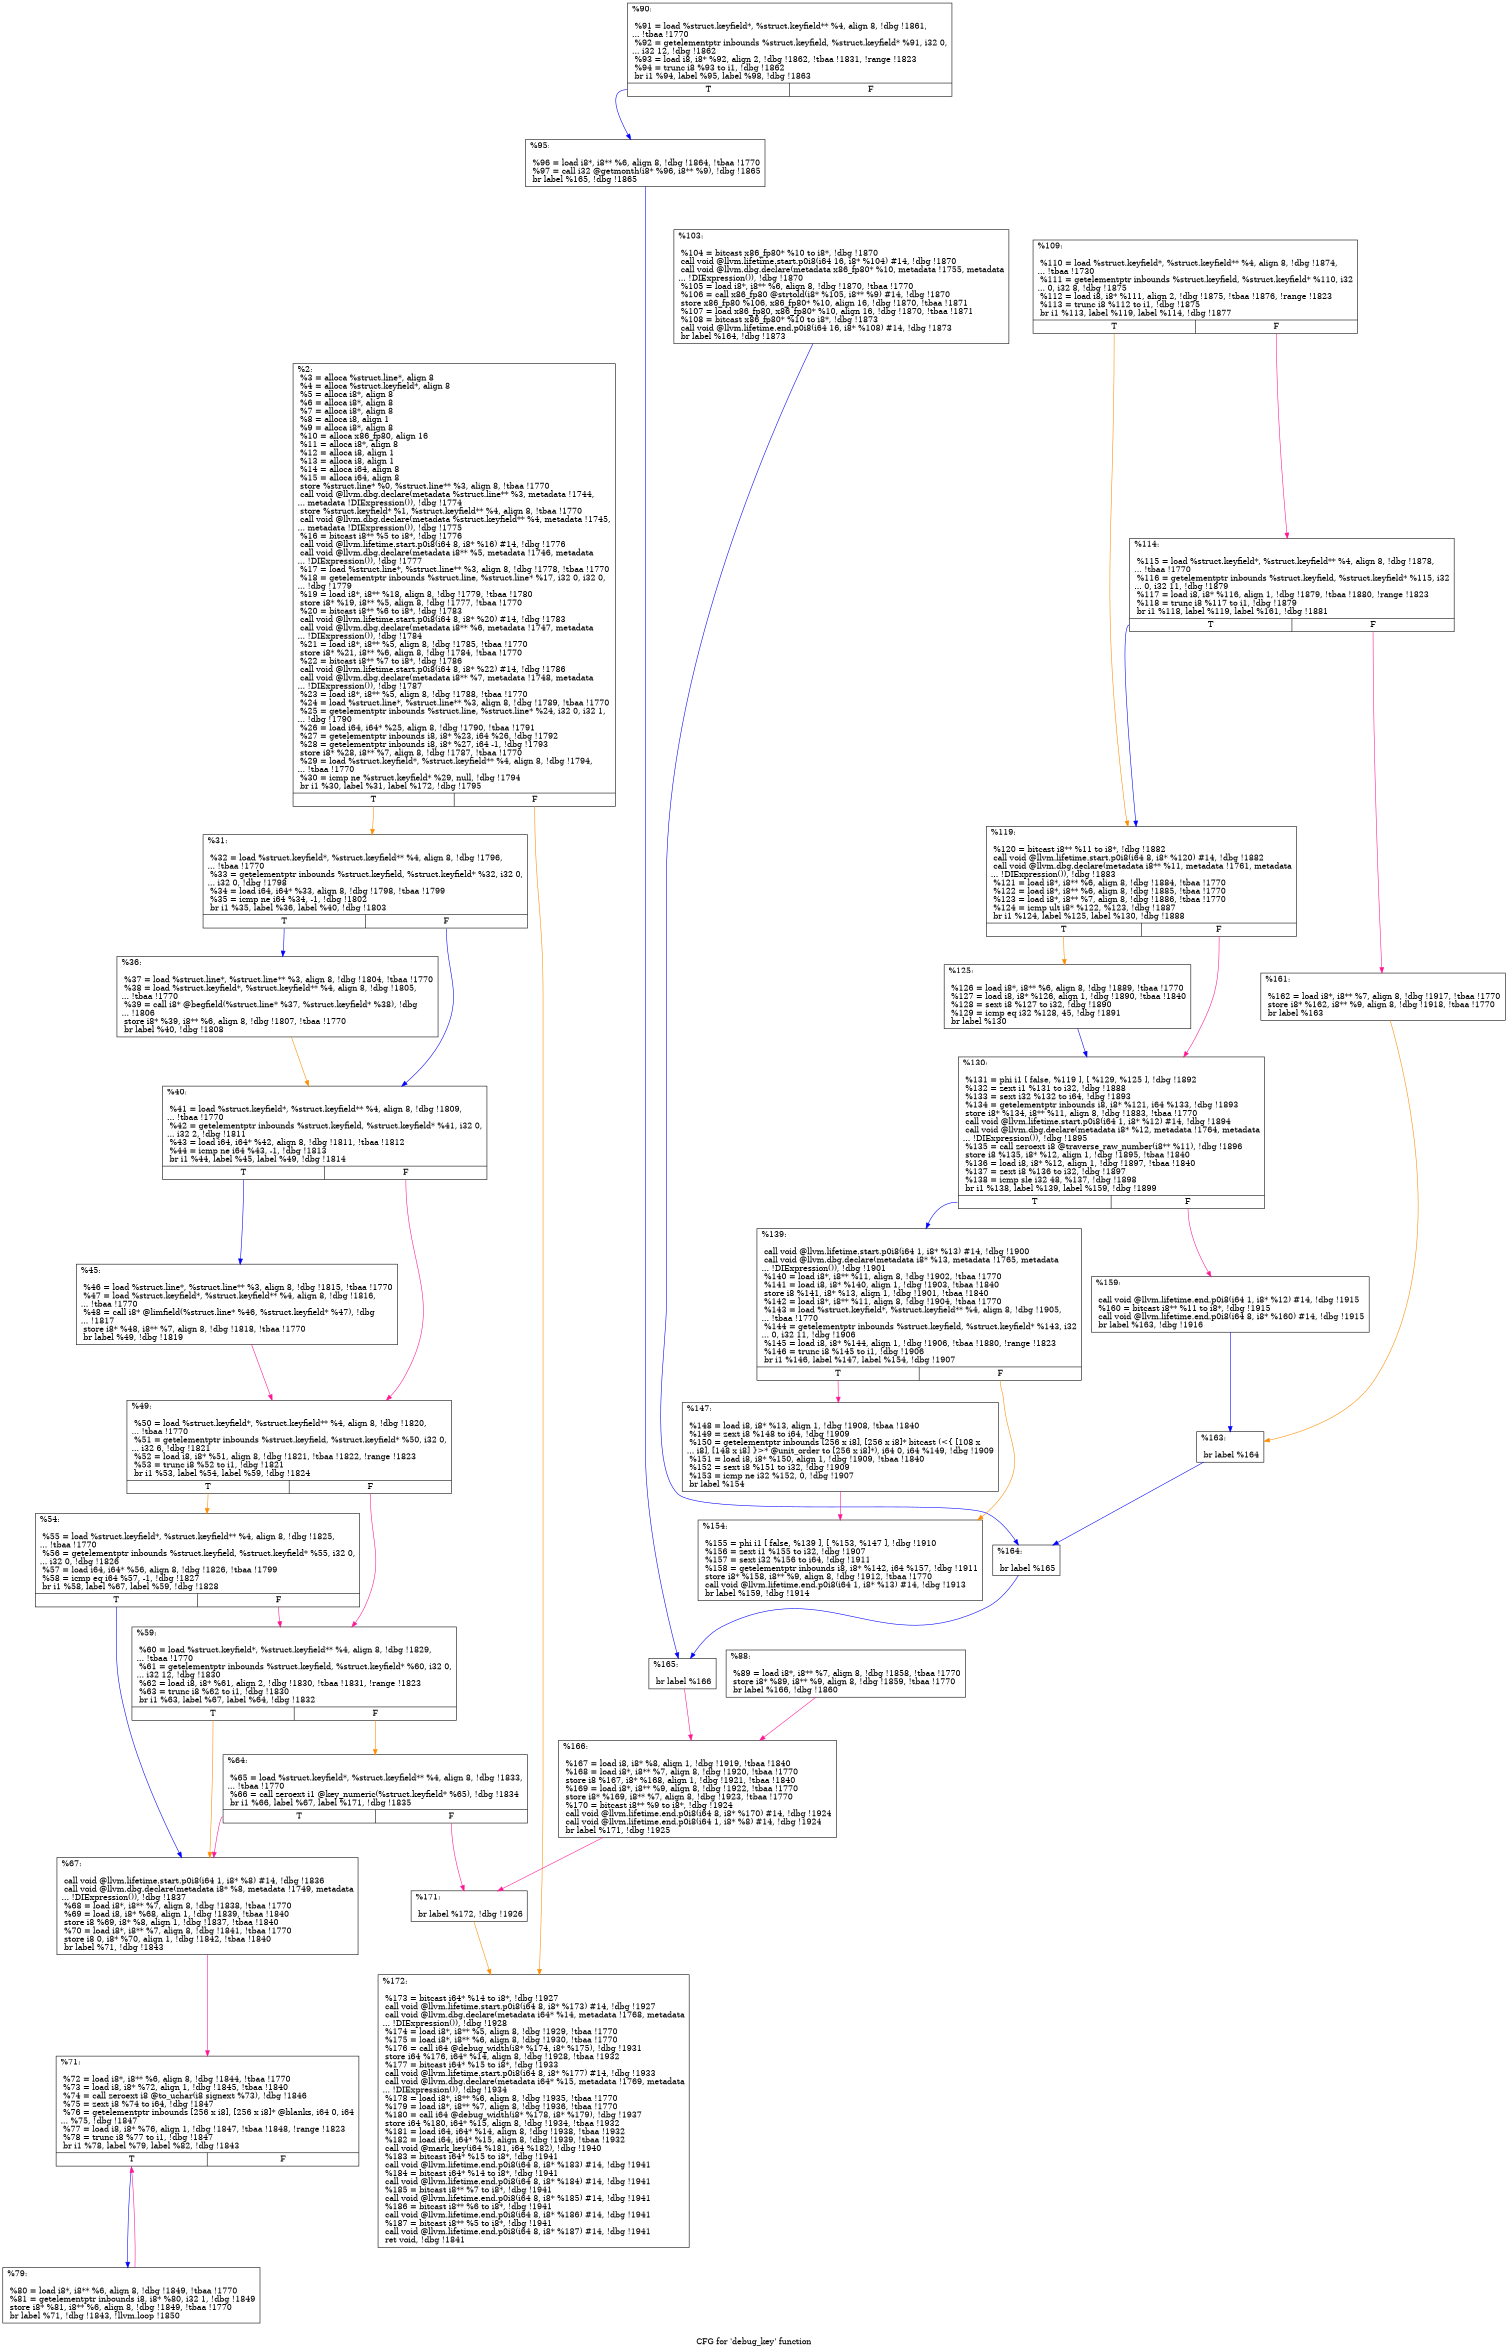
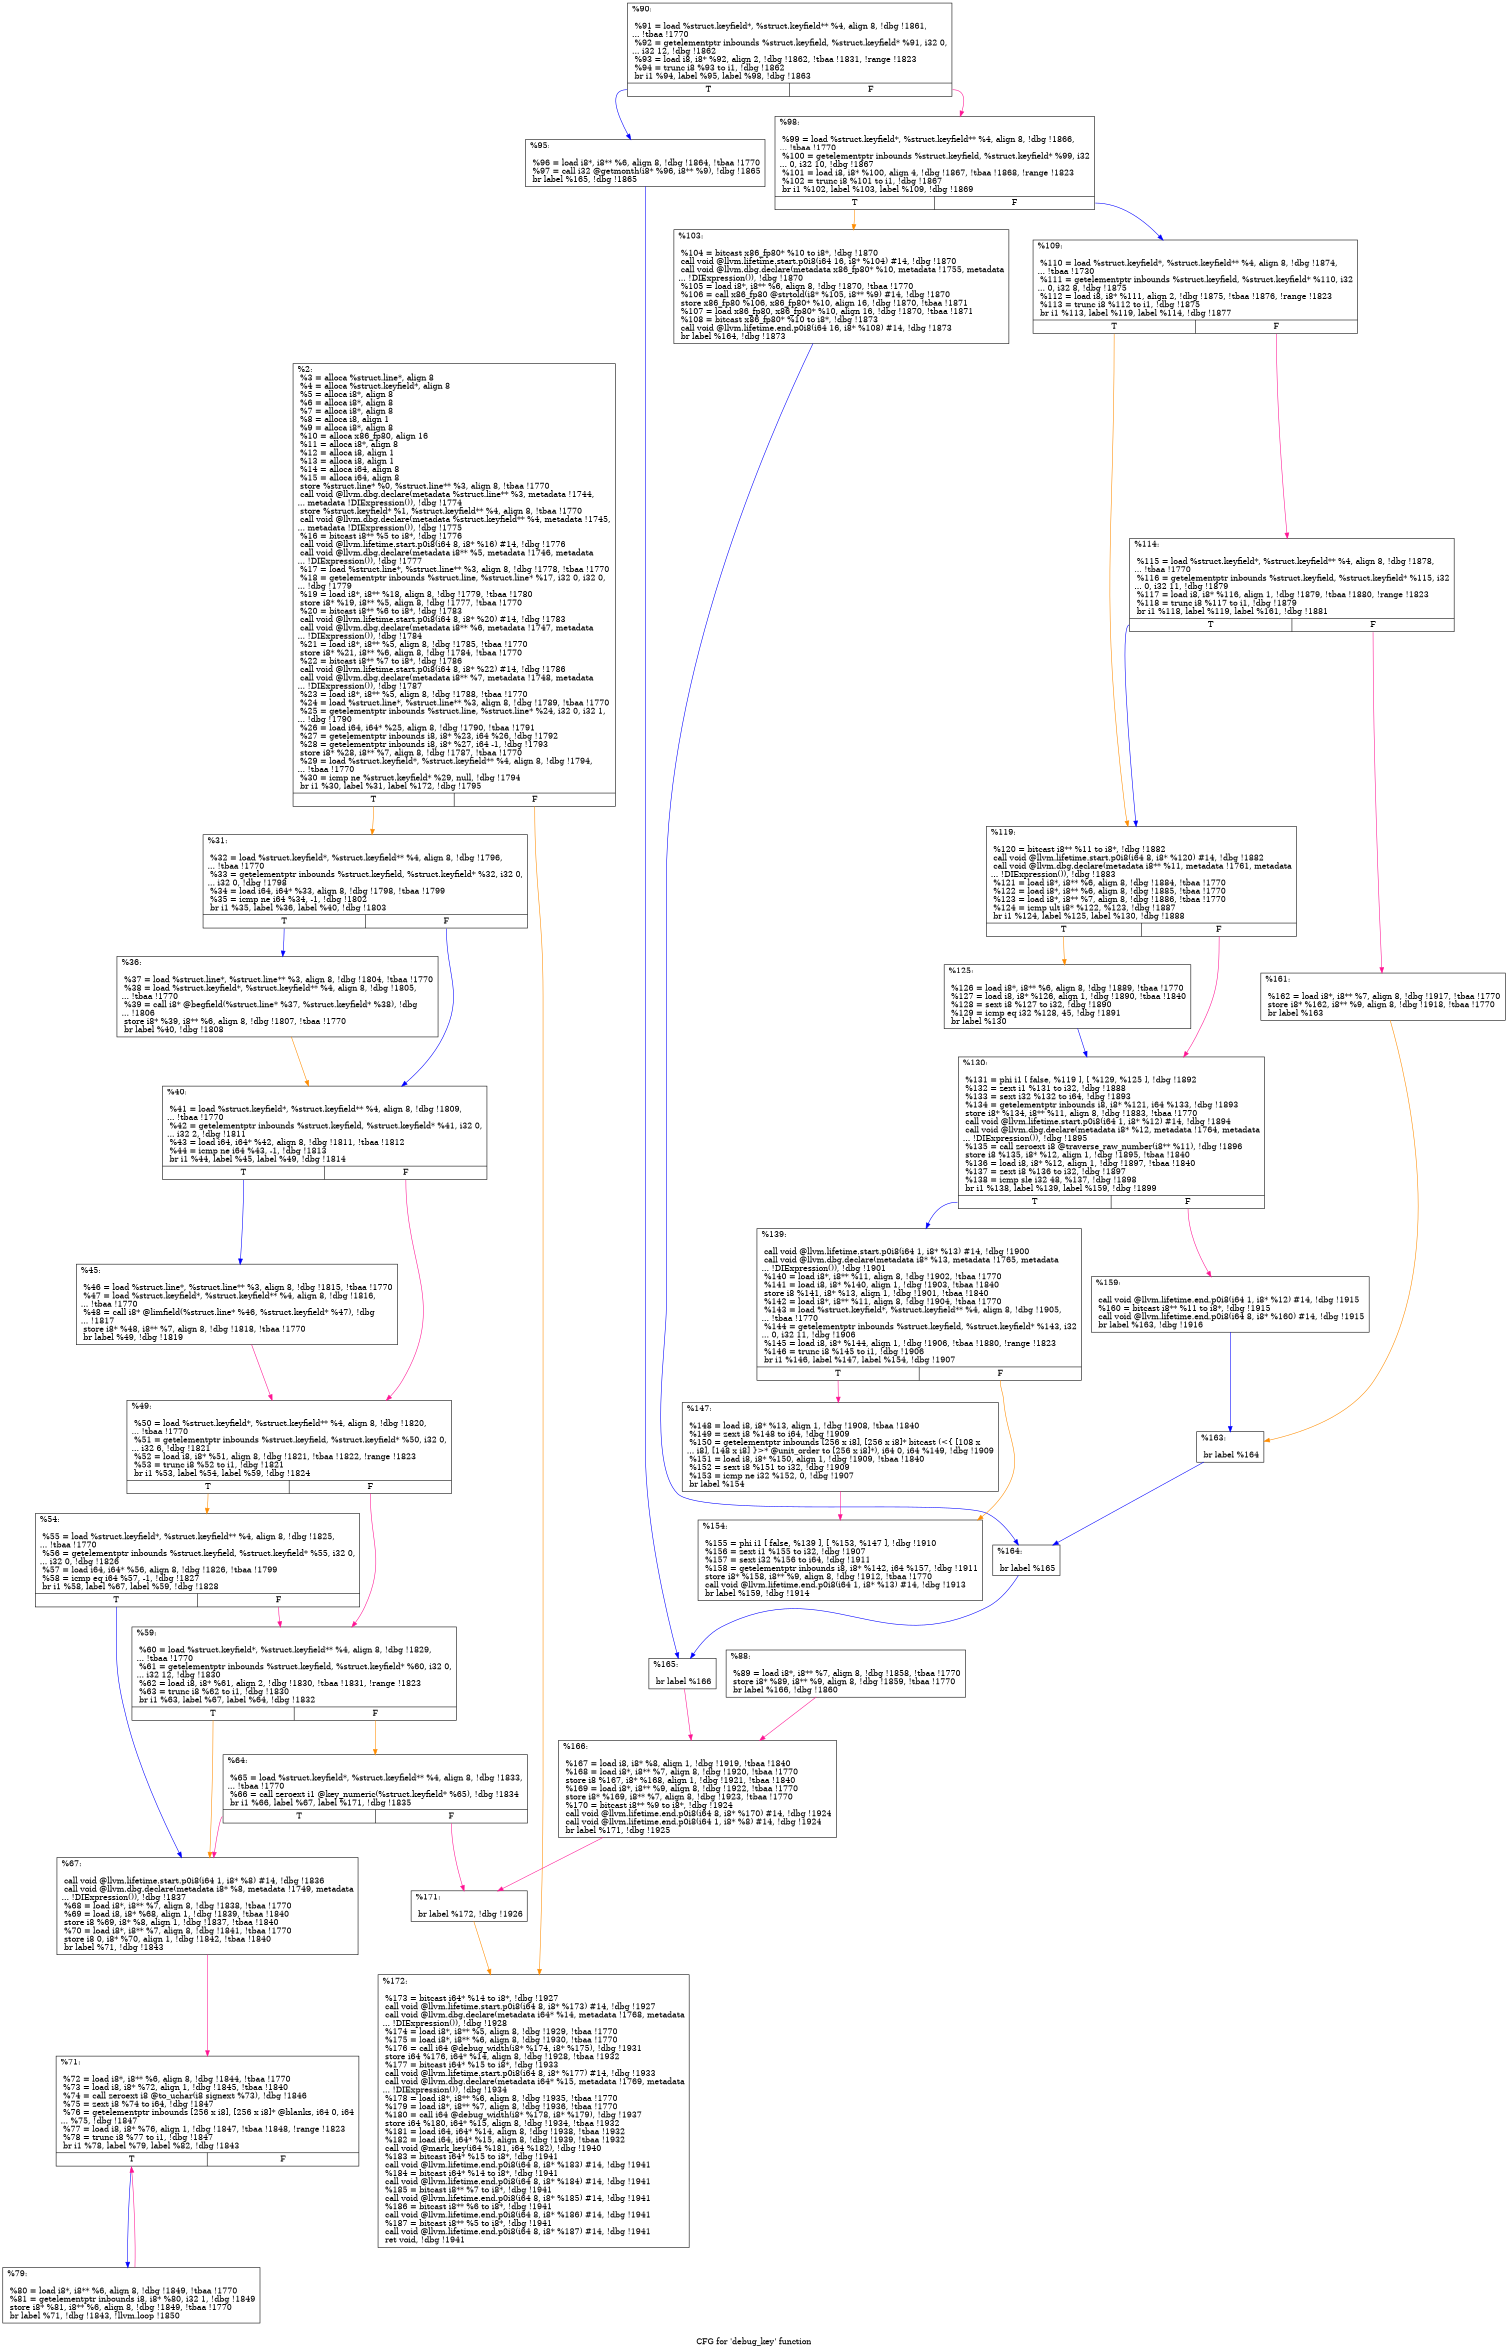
none -> (935, 163)
(424, 2240) -> (424, 2240)
